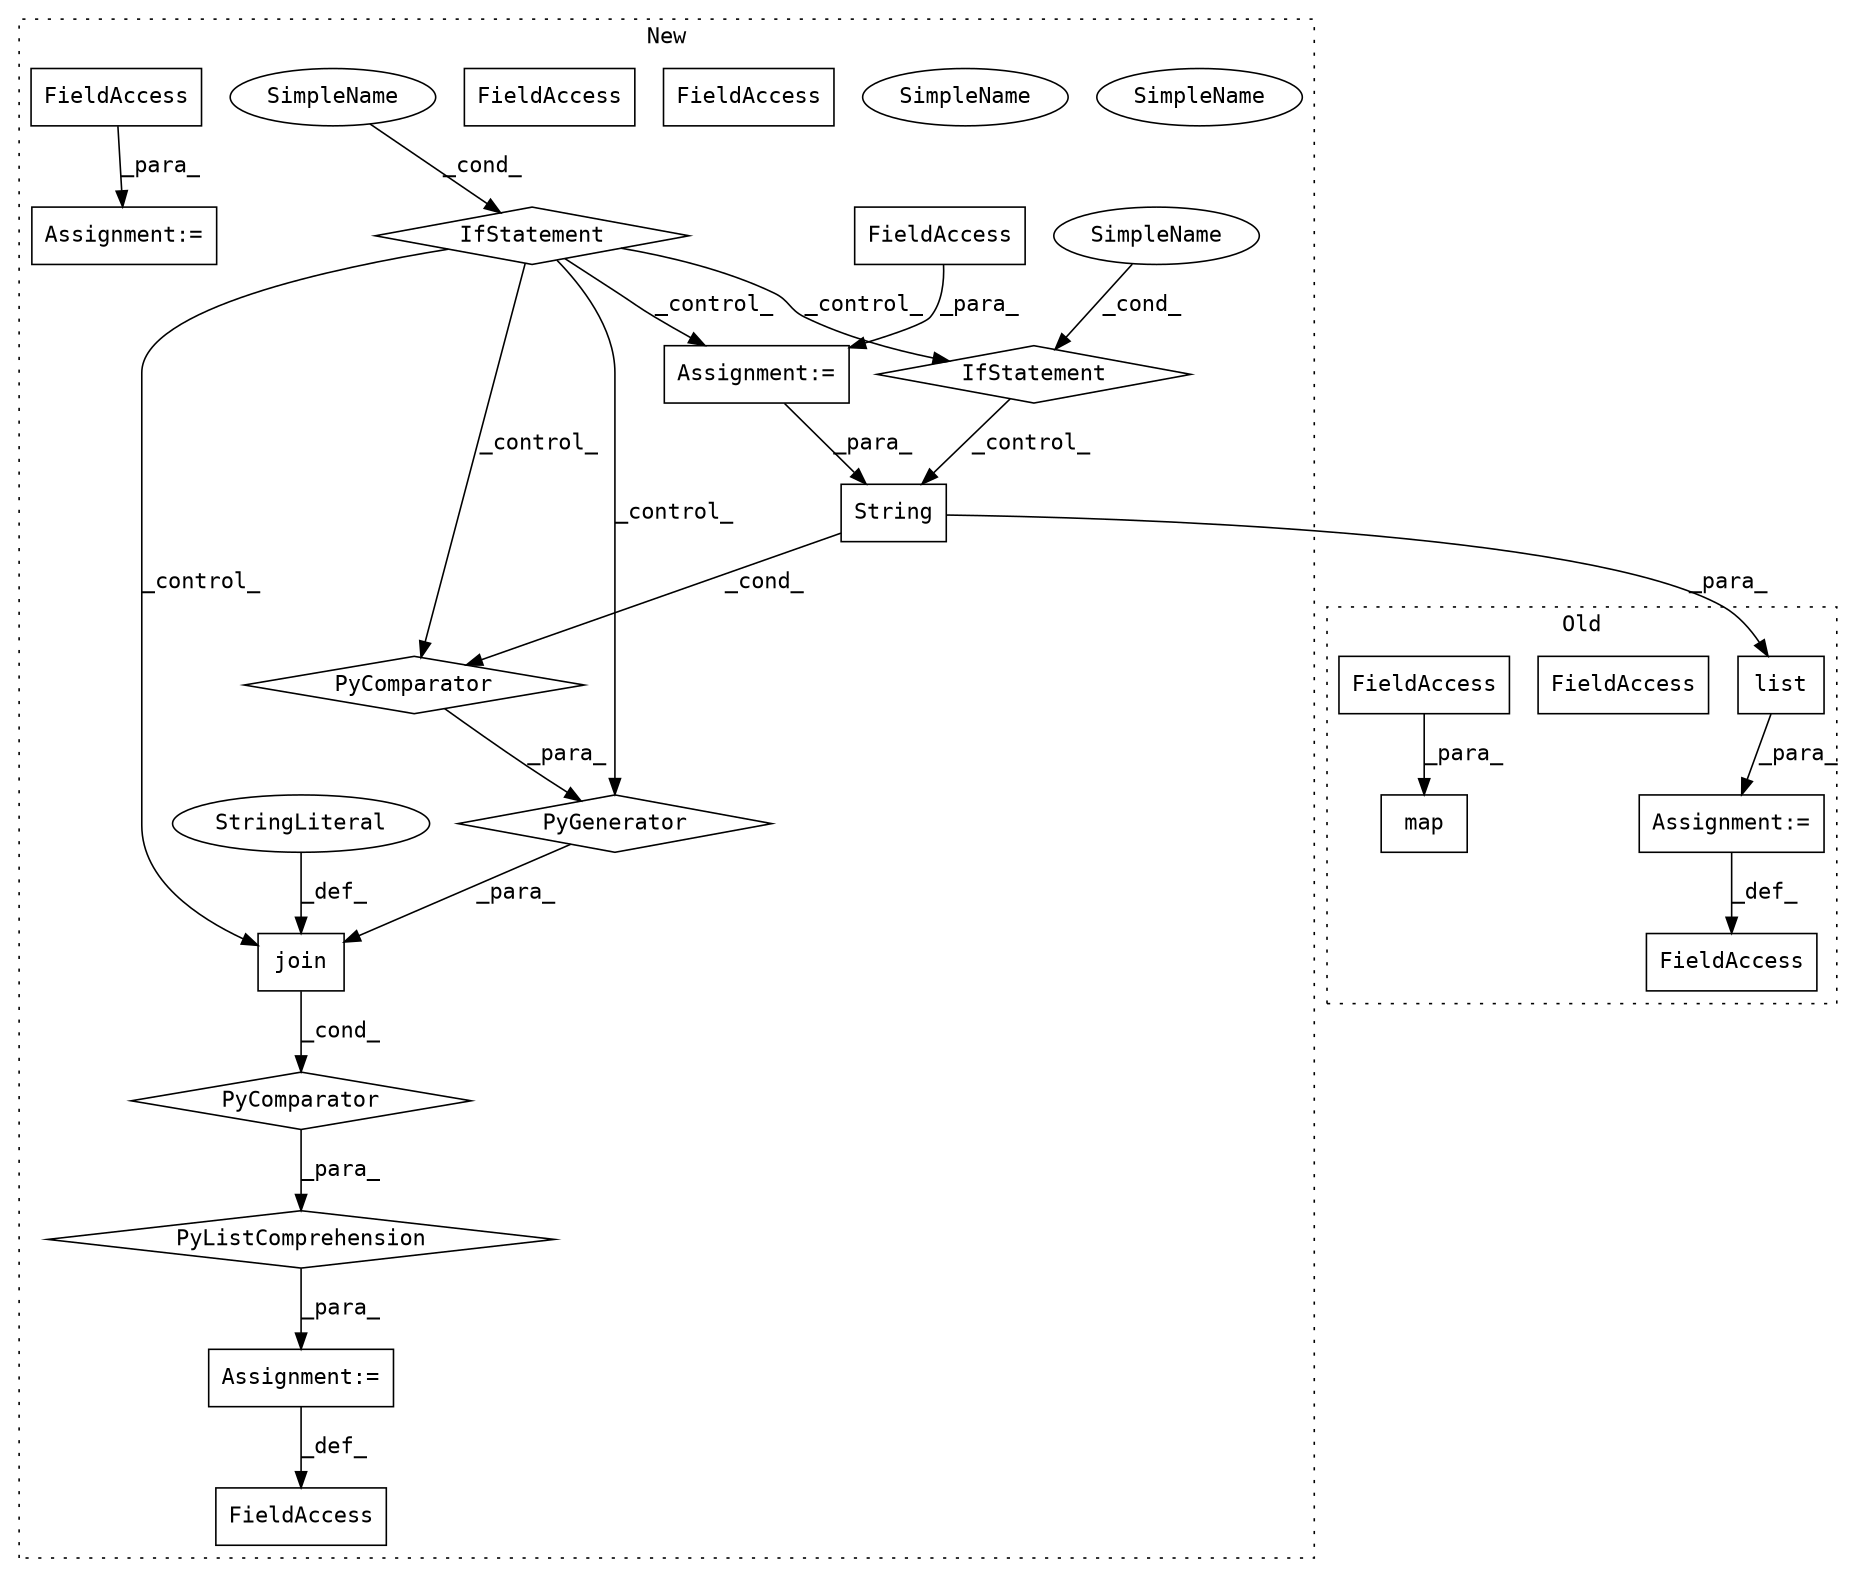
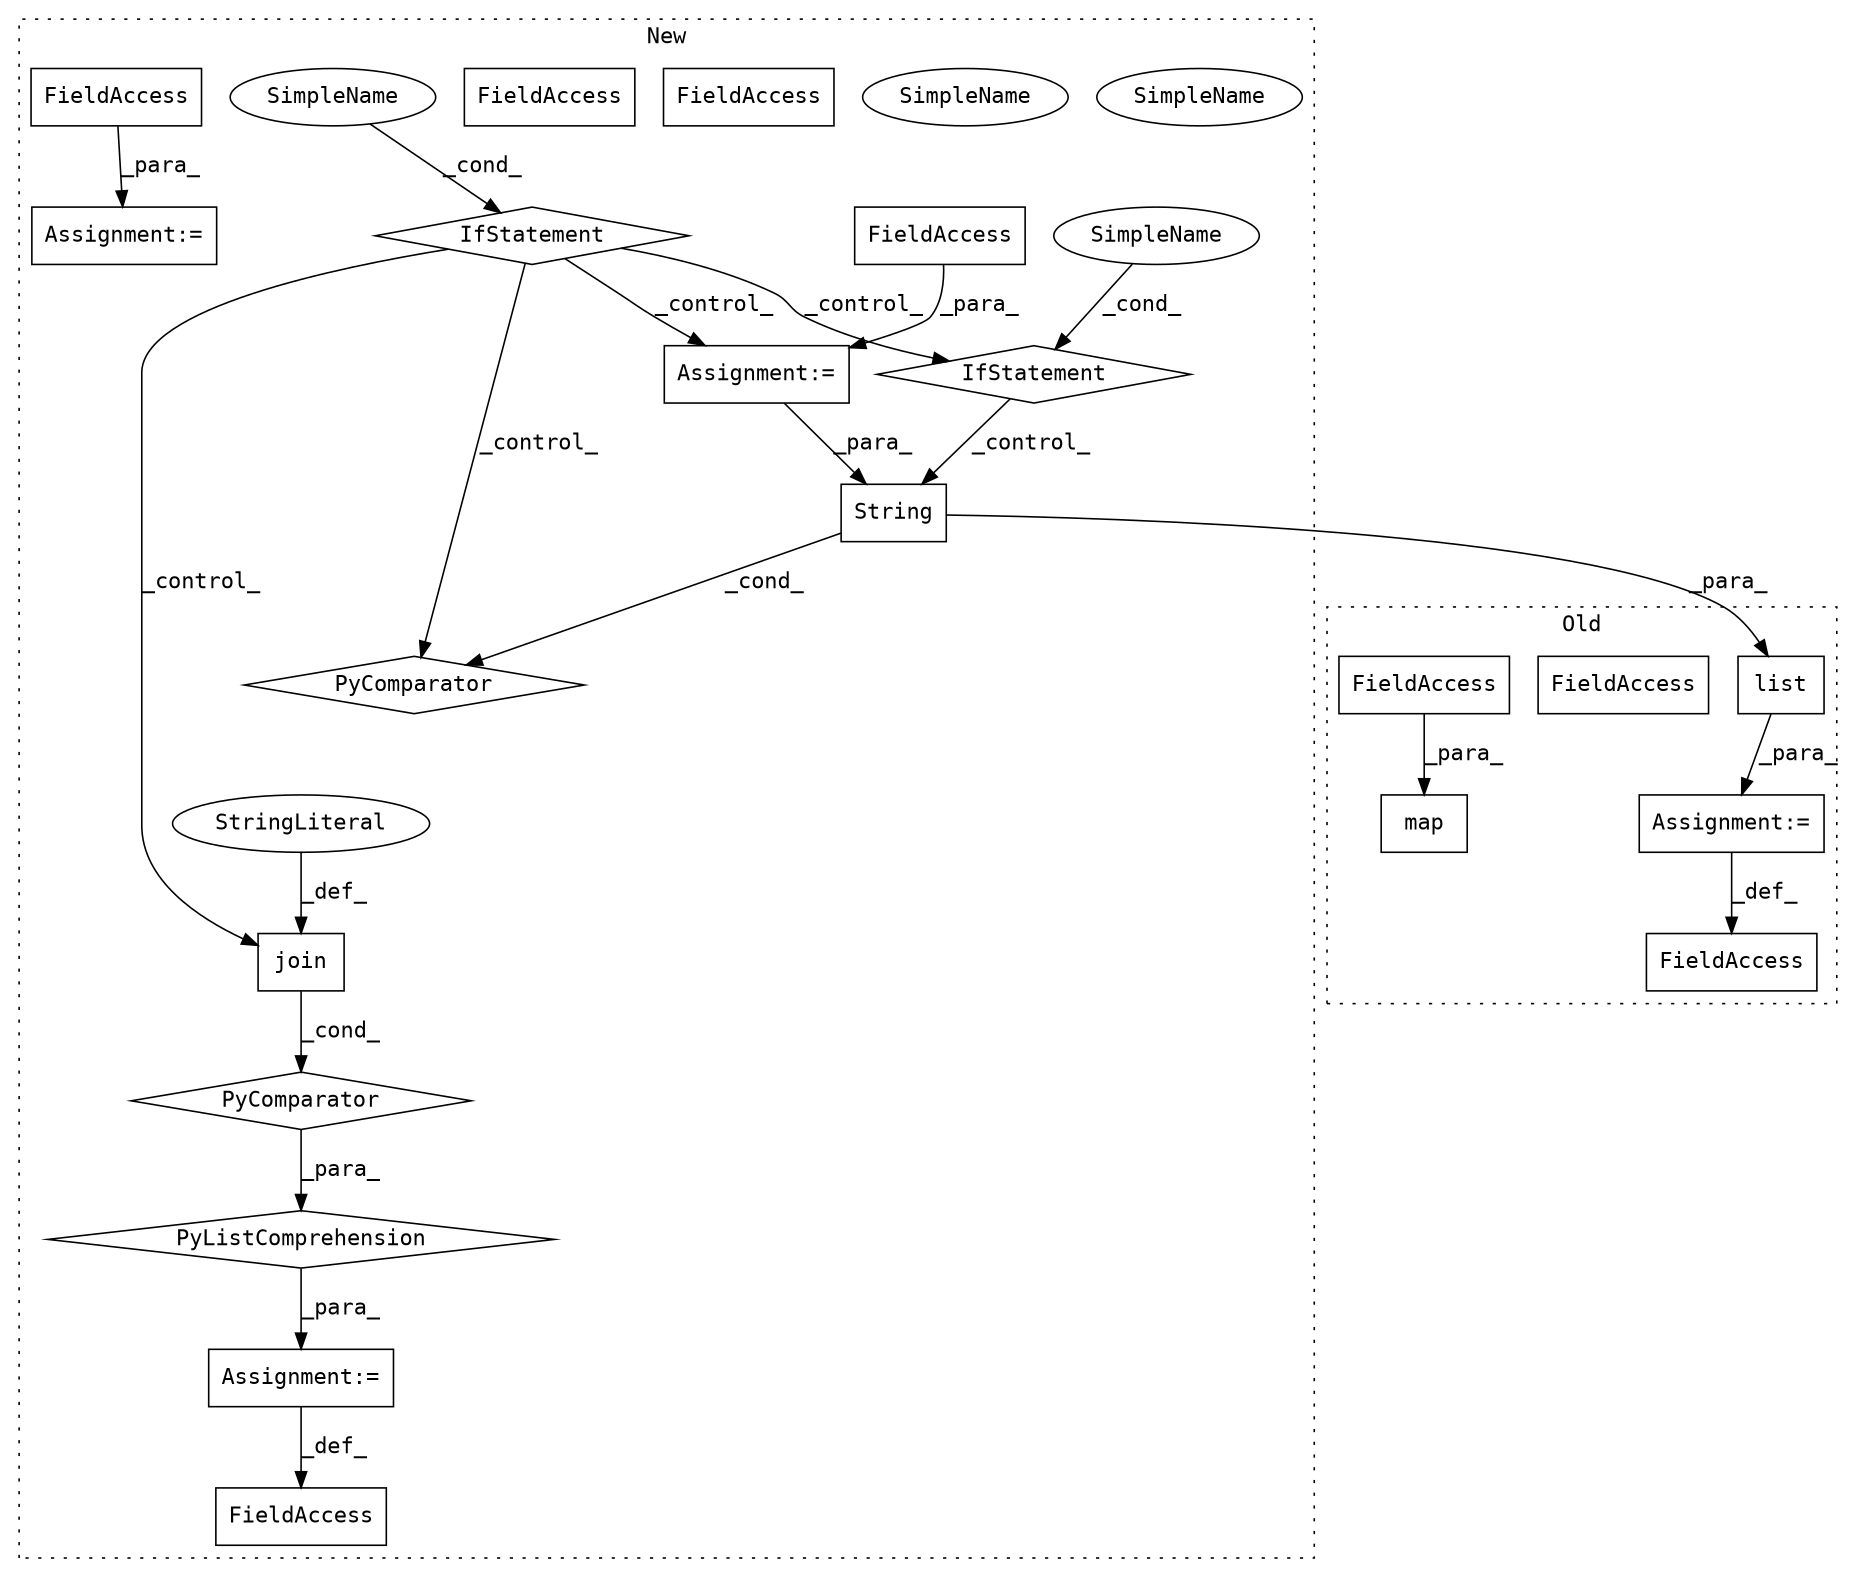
(615, 824) -> none
